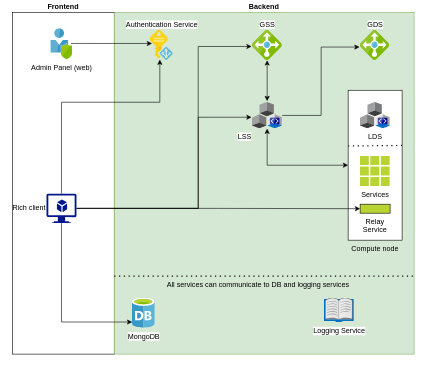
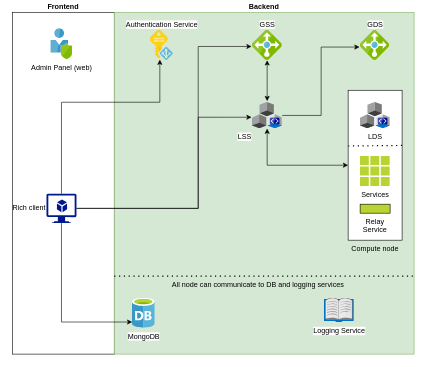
(109, 43) -> none
(276, 209) -> none
(258, 285) -> (258, 285)
